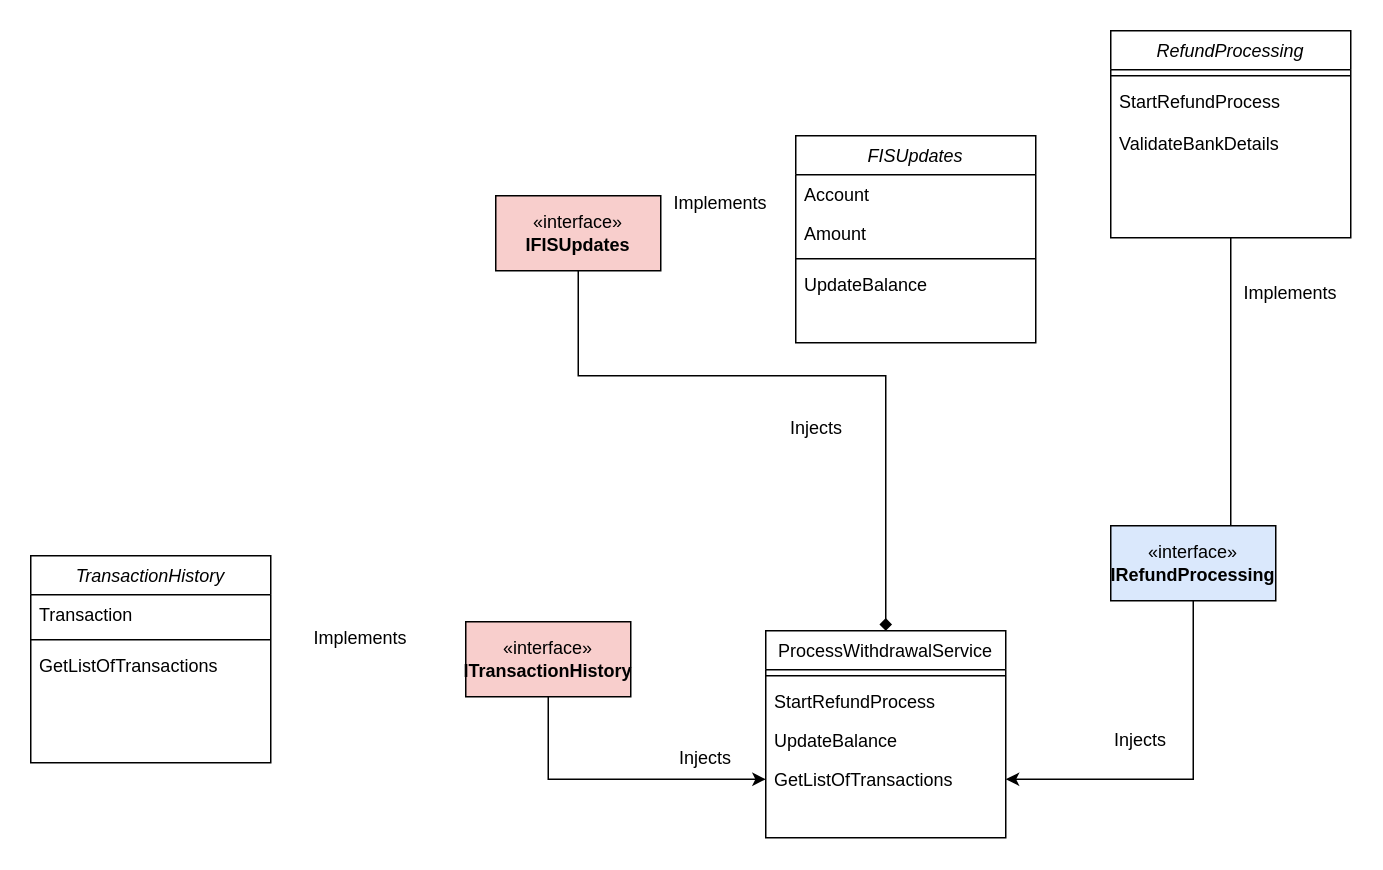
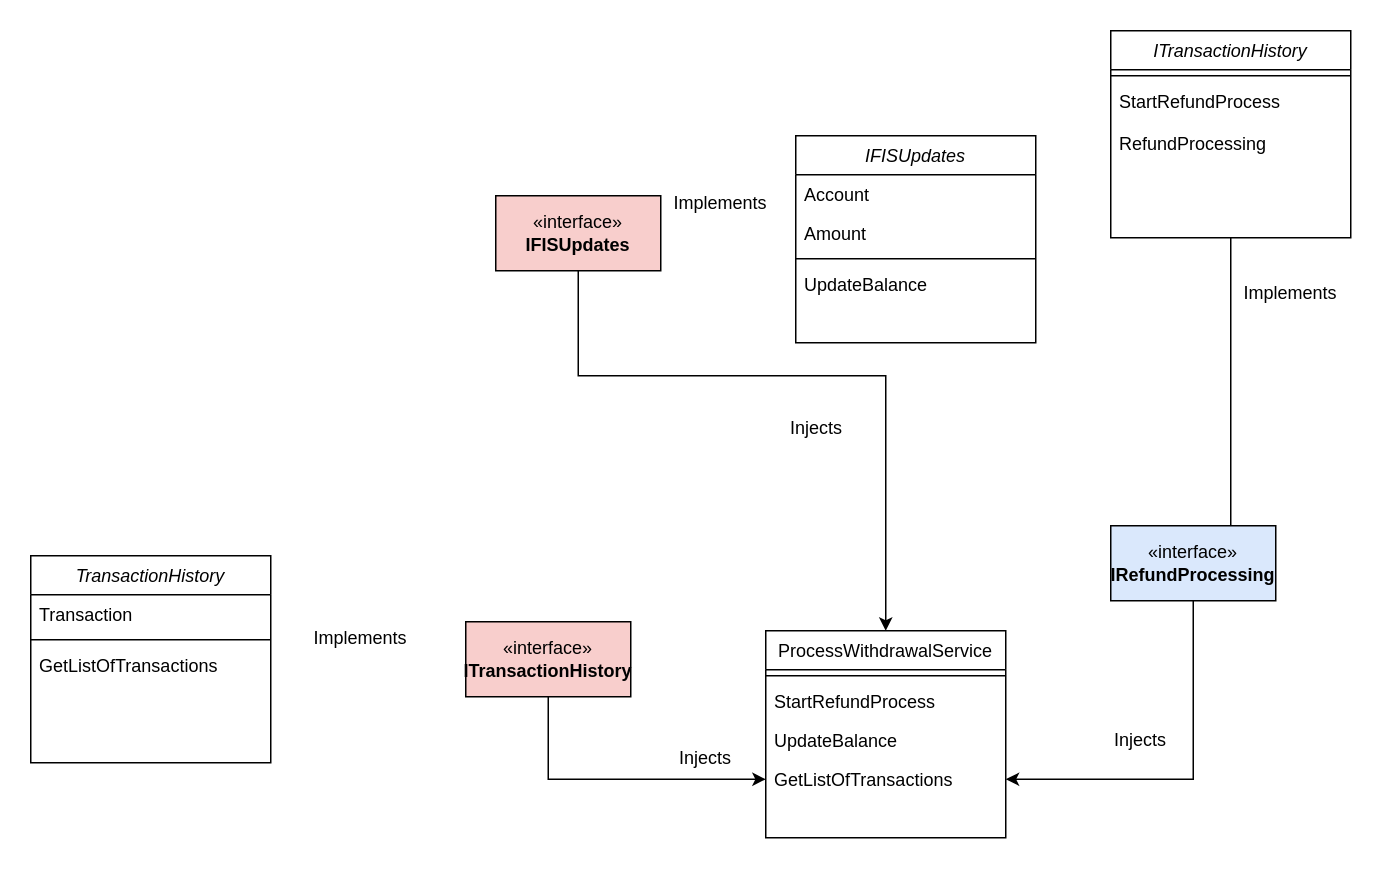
(1230, 51) -> (1230, 51)
(1210, 102) -> (1210, 102)
(915, 156) -> (915, 156)
(886, 618) -> (886, 619)
